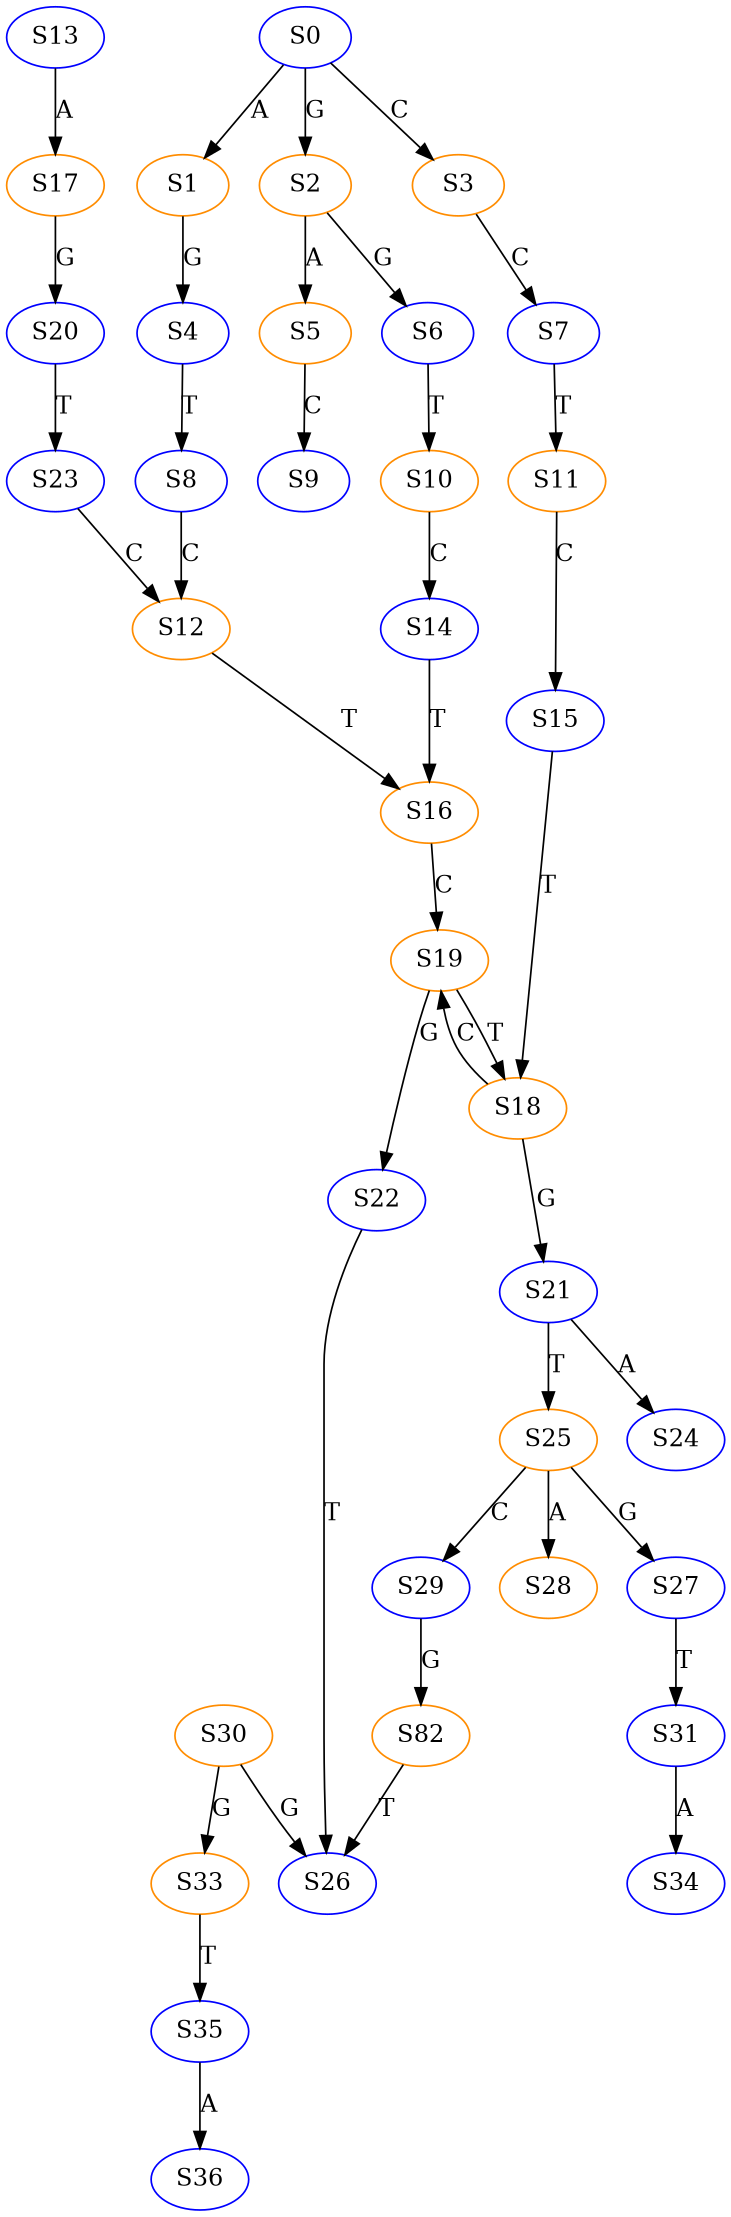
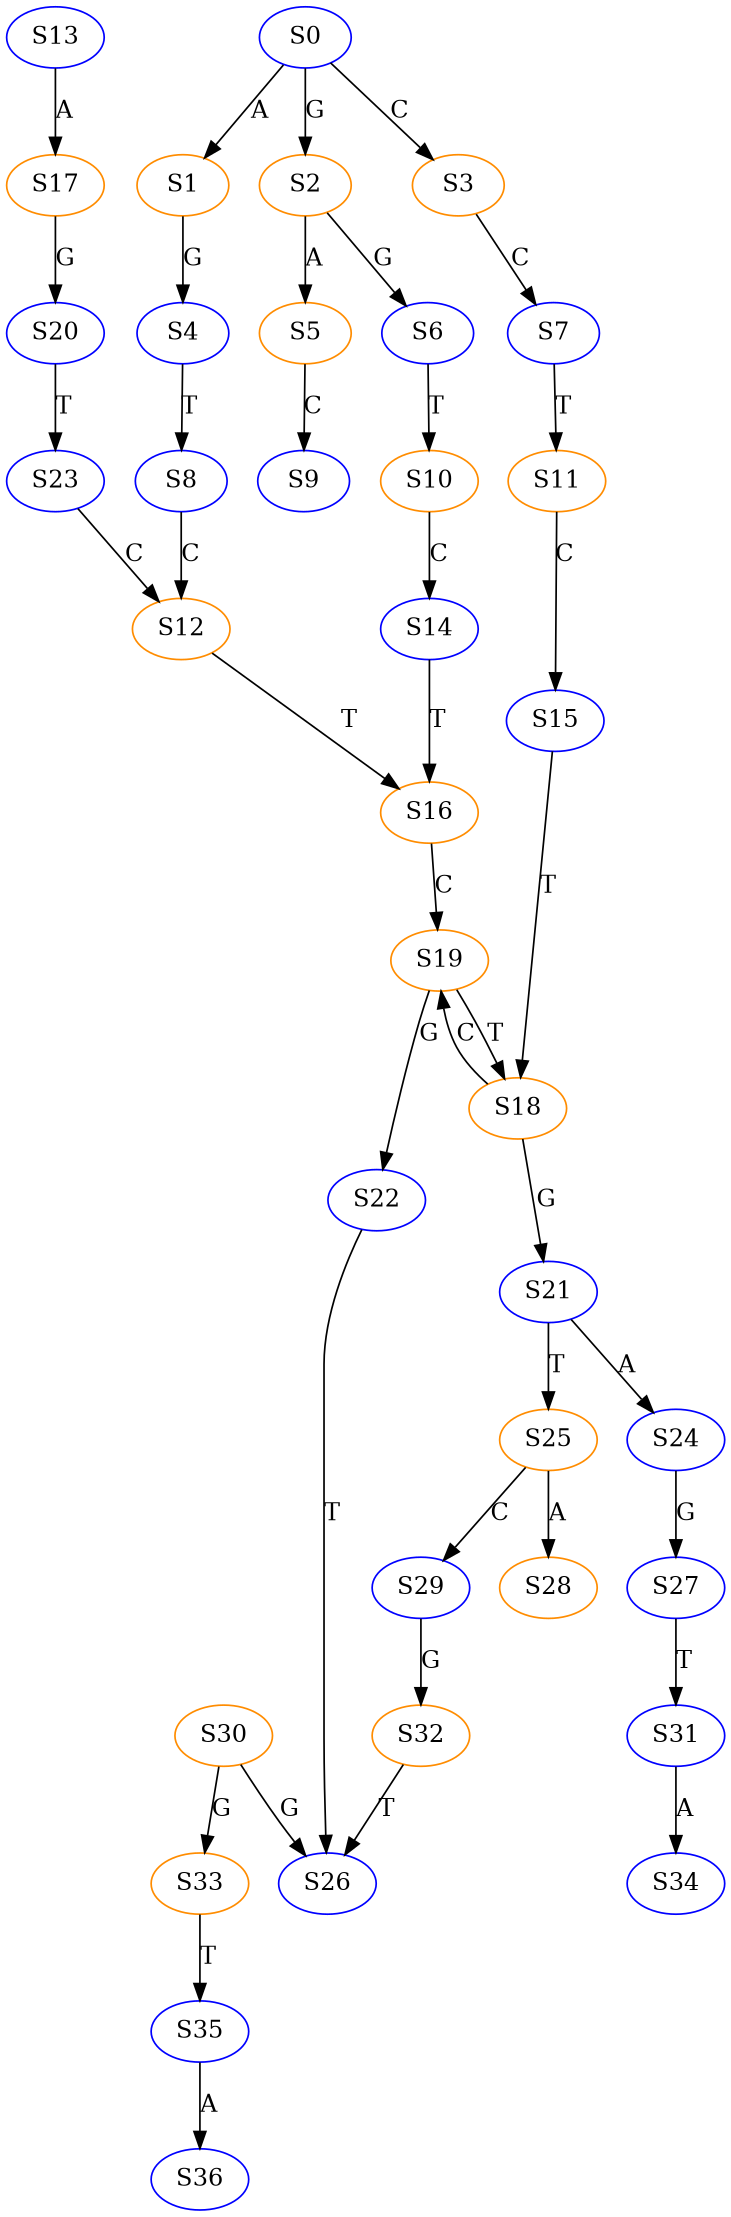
(606, 1507) -> (676, 1505)
(421, 1736) -> (421, 1736)
